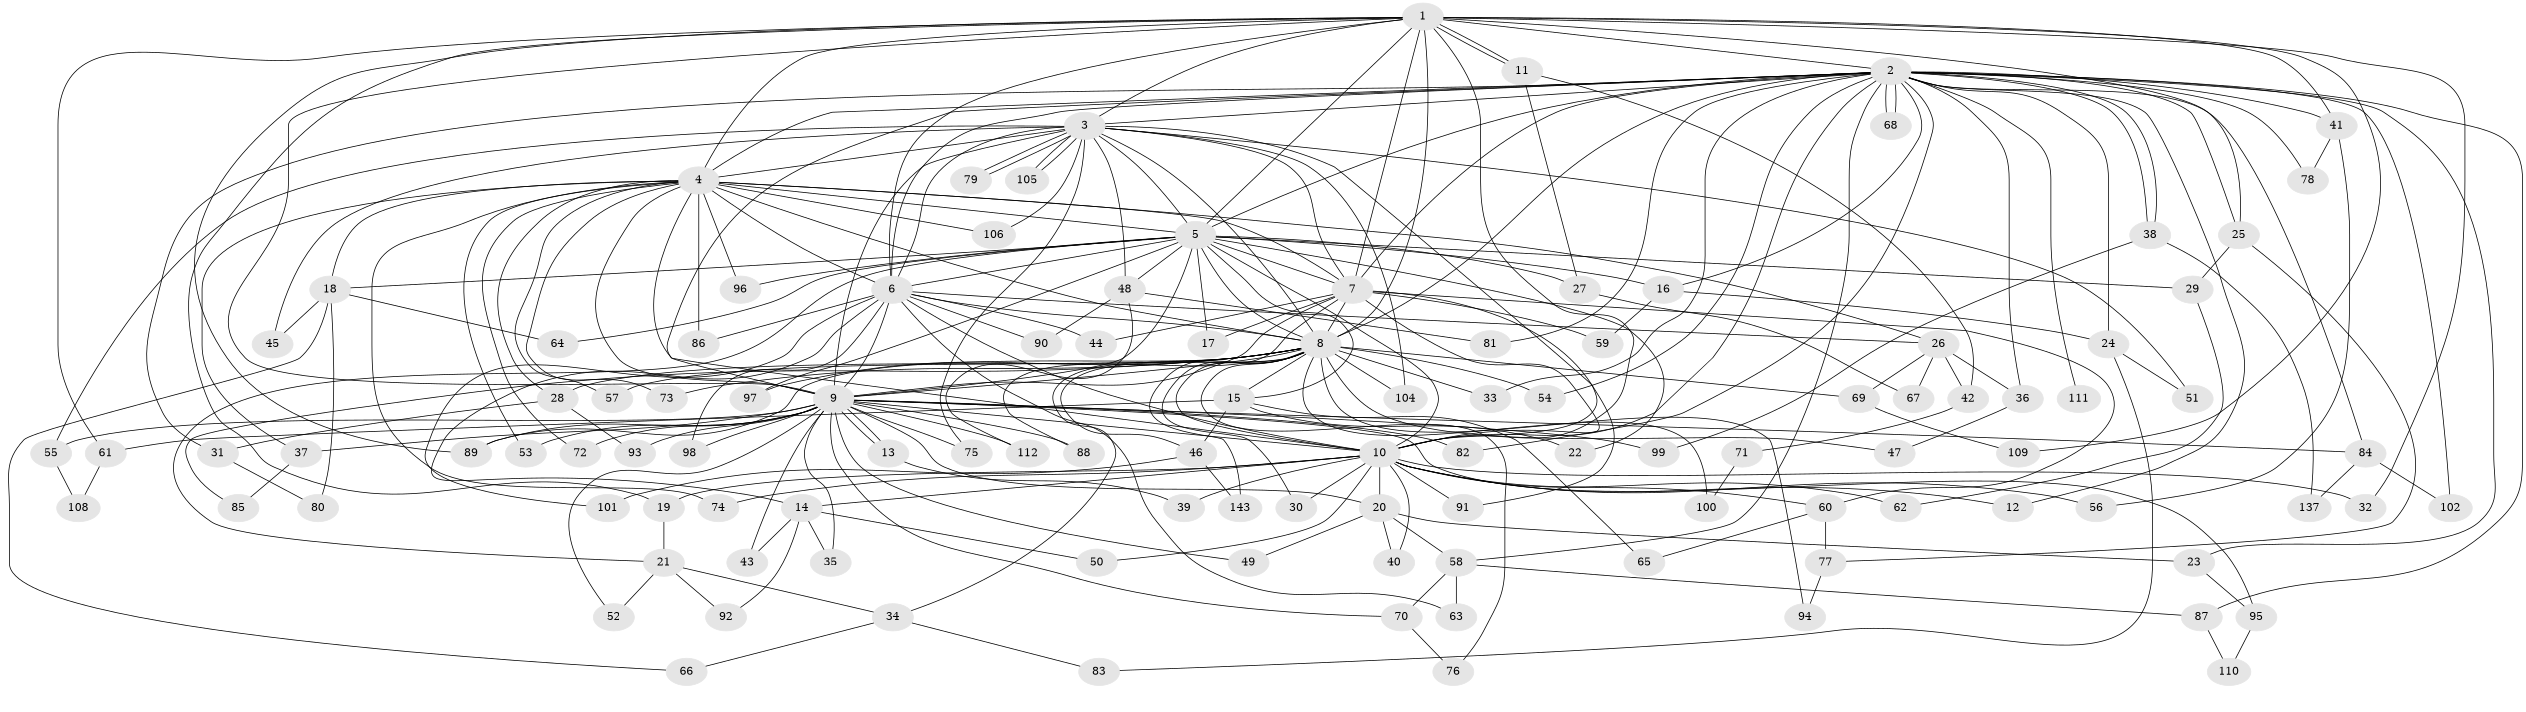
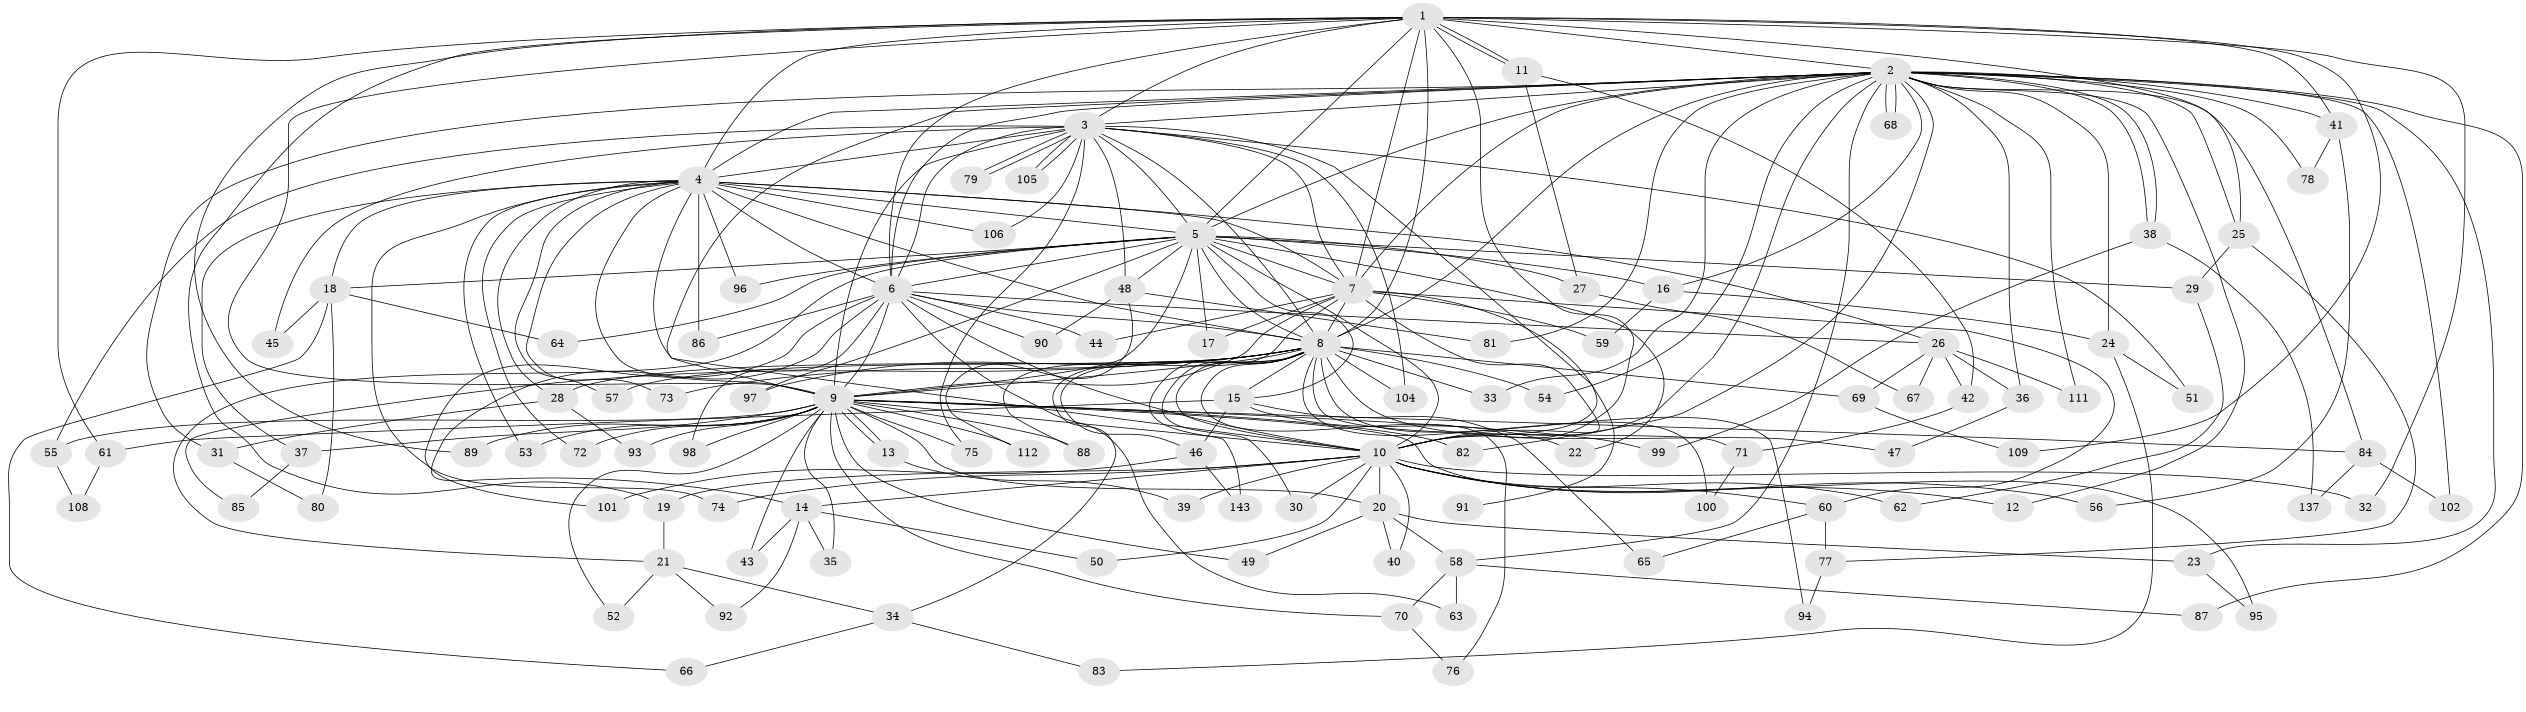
none -> (2010, 370)
(790, 402) -> (1495, 434)
(1422, 481) -> none
(2229, 672) -> none
